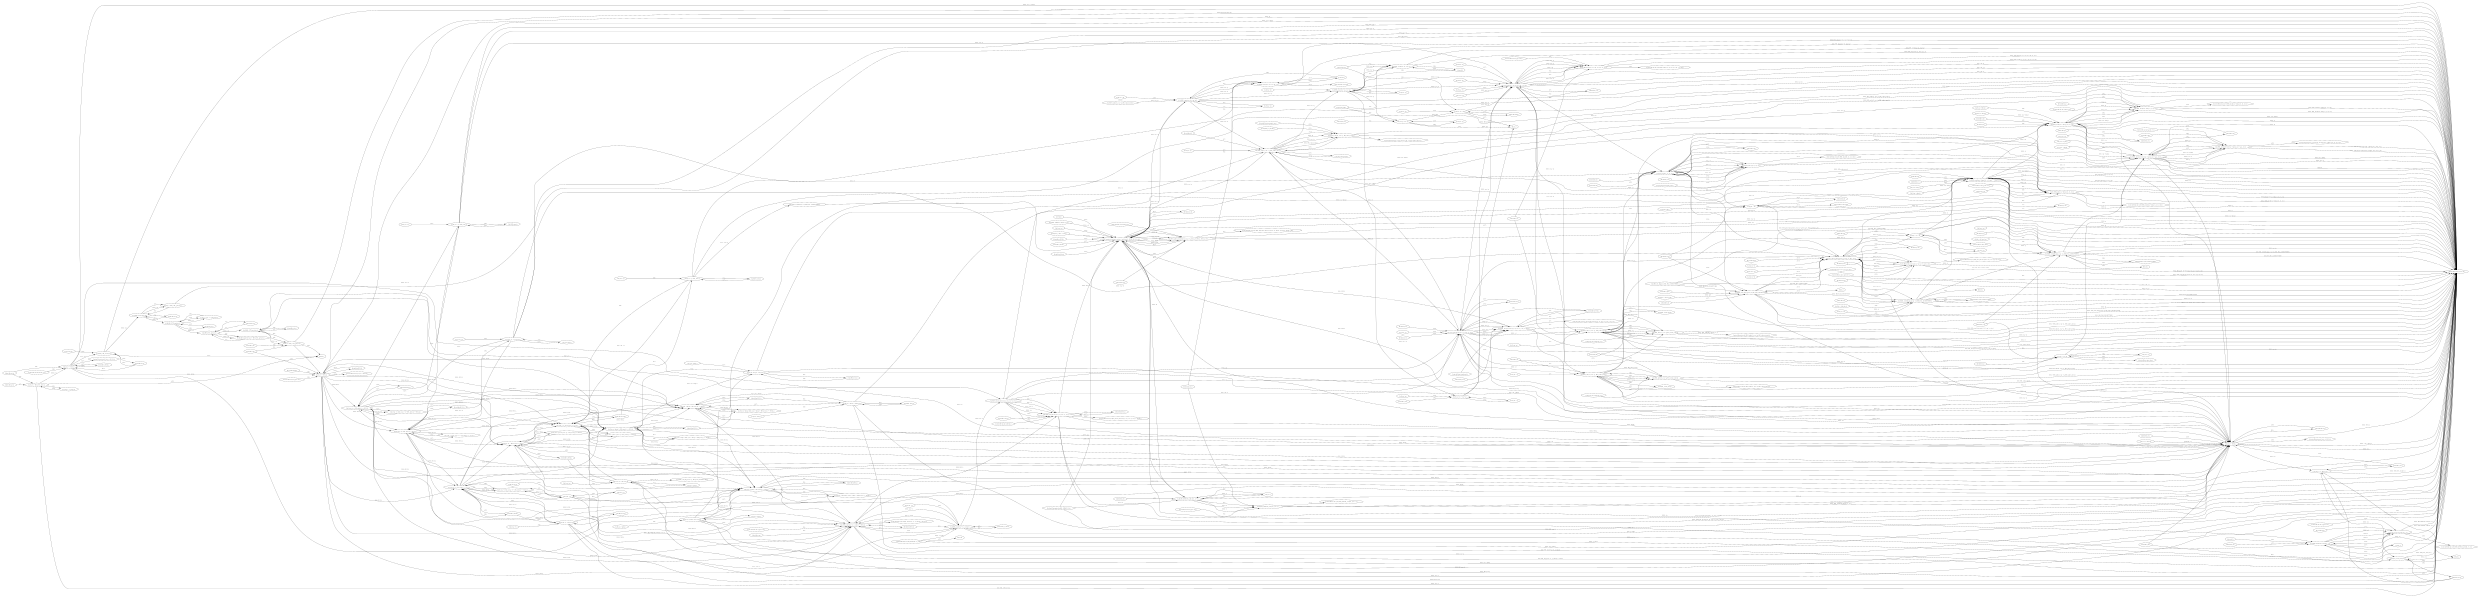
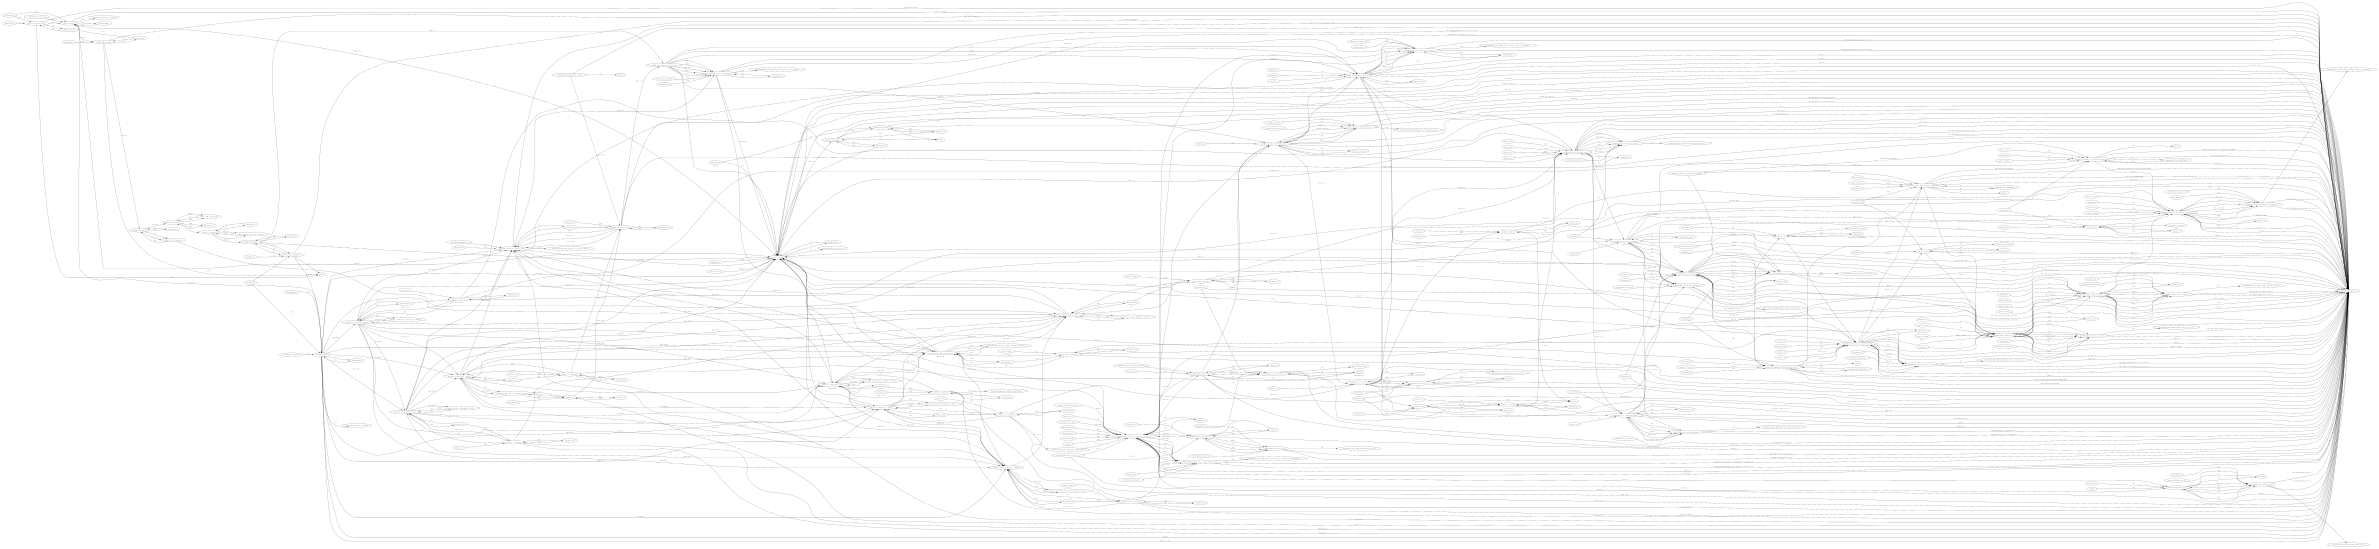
none -> (1508, 373)
none -> (1233, 445)
(1377, 461) -> (812, 316)
